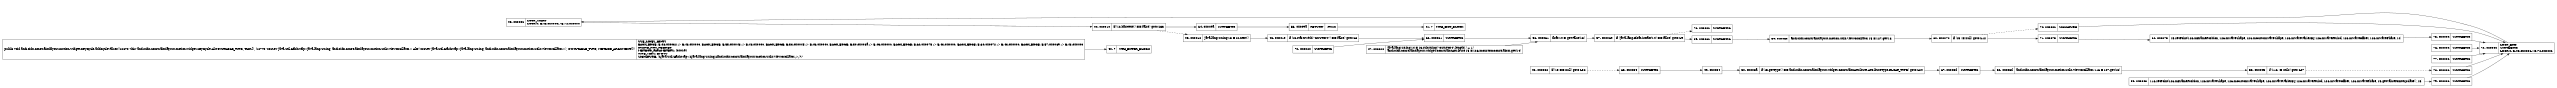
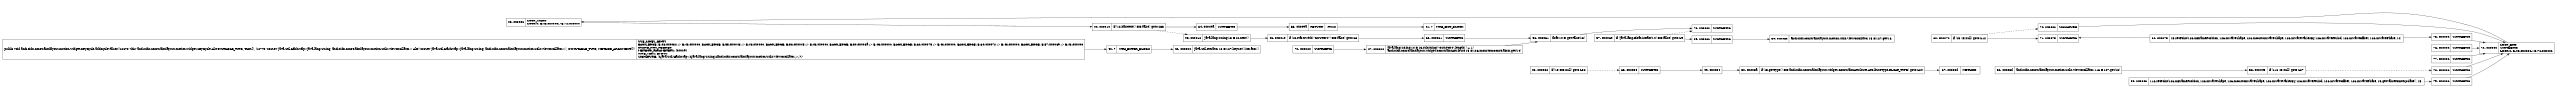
(1590, 38) -> (1635, 30)
(1912, 39) -> none
(2113, 40) -> (2115, 37)
(1378, 43) -> (1349, 49)
none -> (1217, 49)
(1969, 70) -> (1969, 70)
(1986, 70) -> none
(2286, 70) -> (2286, 70)
